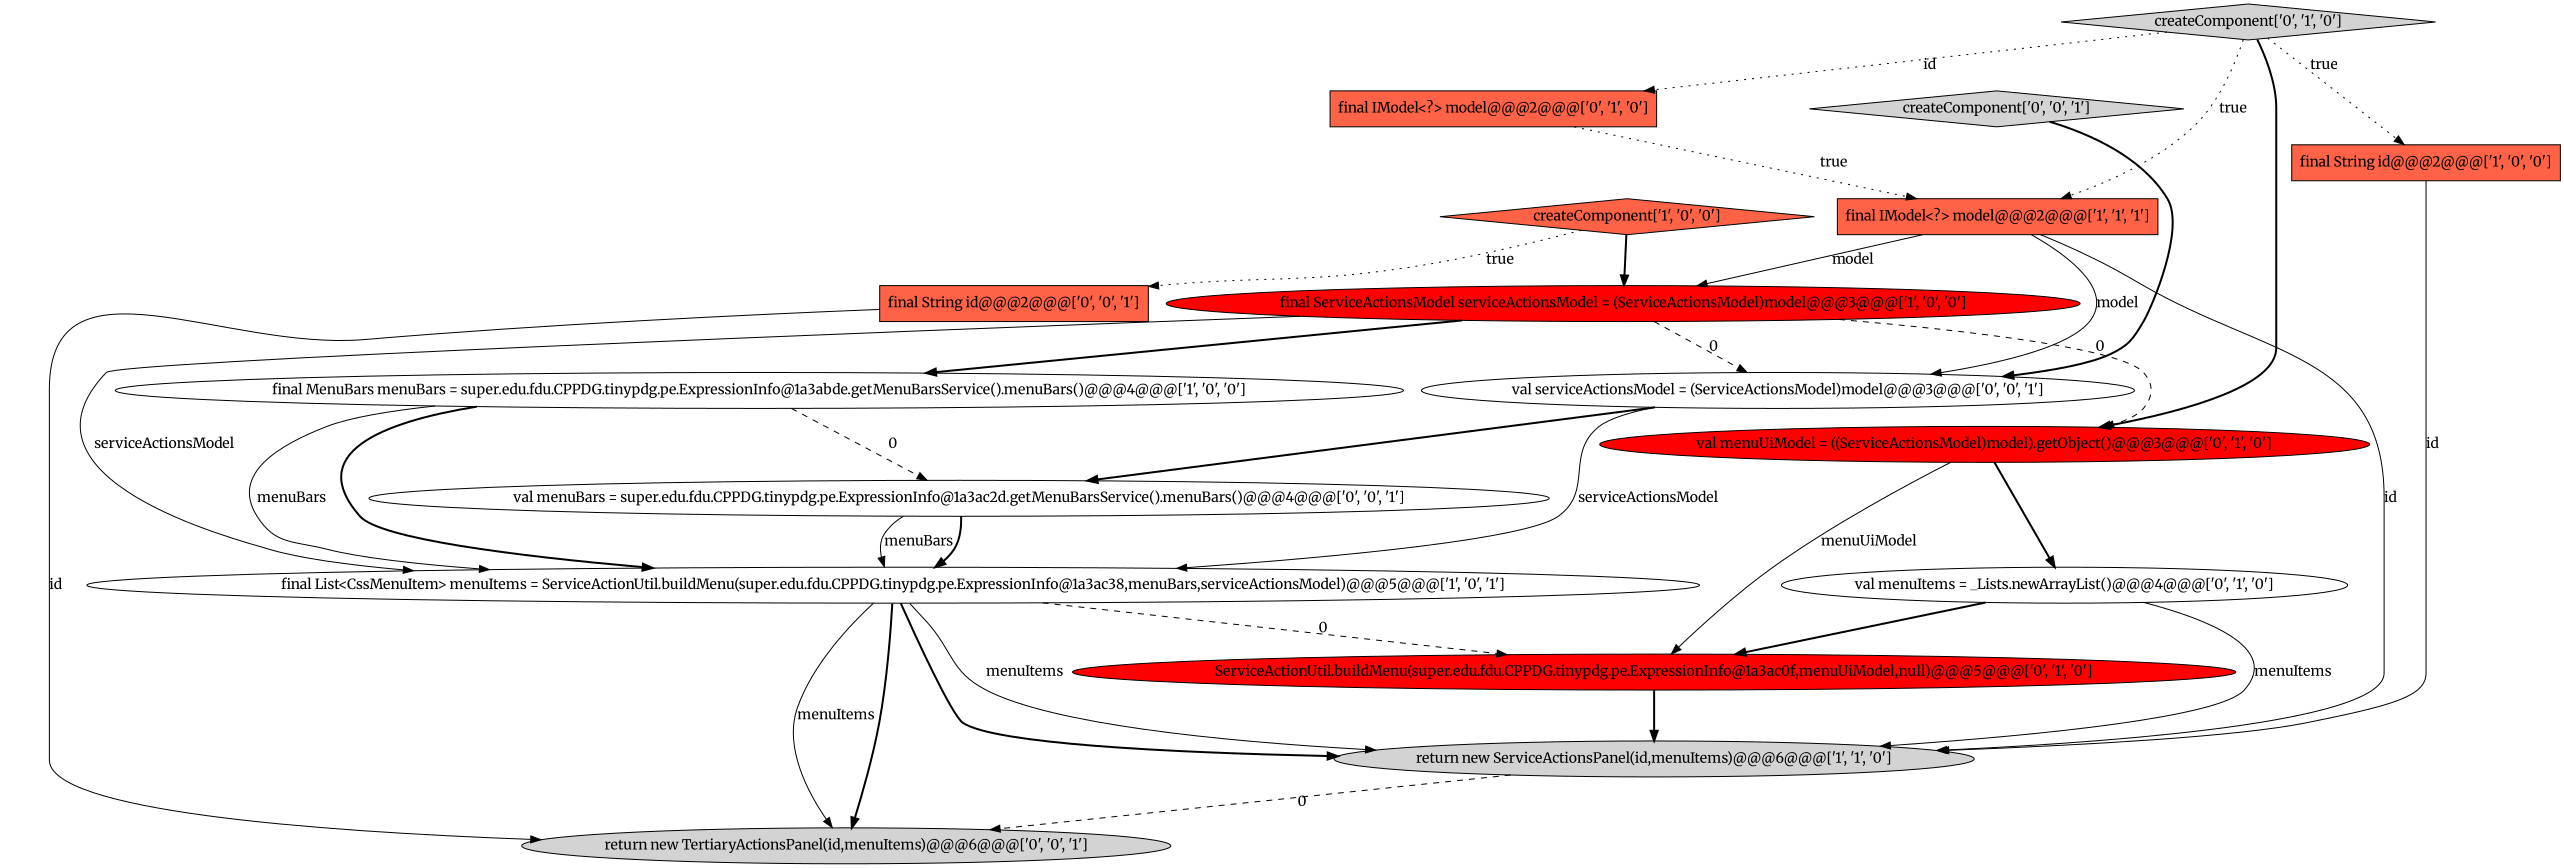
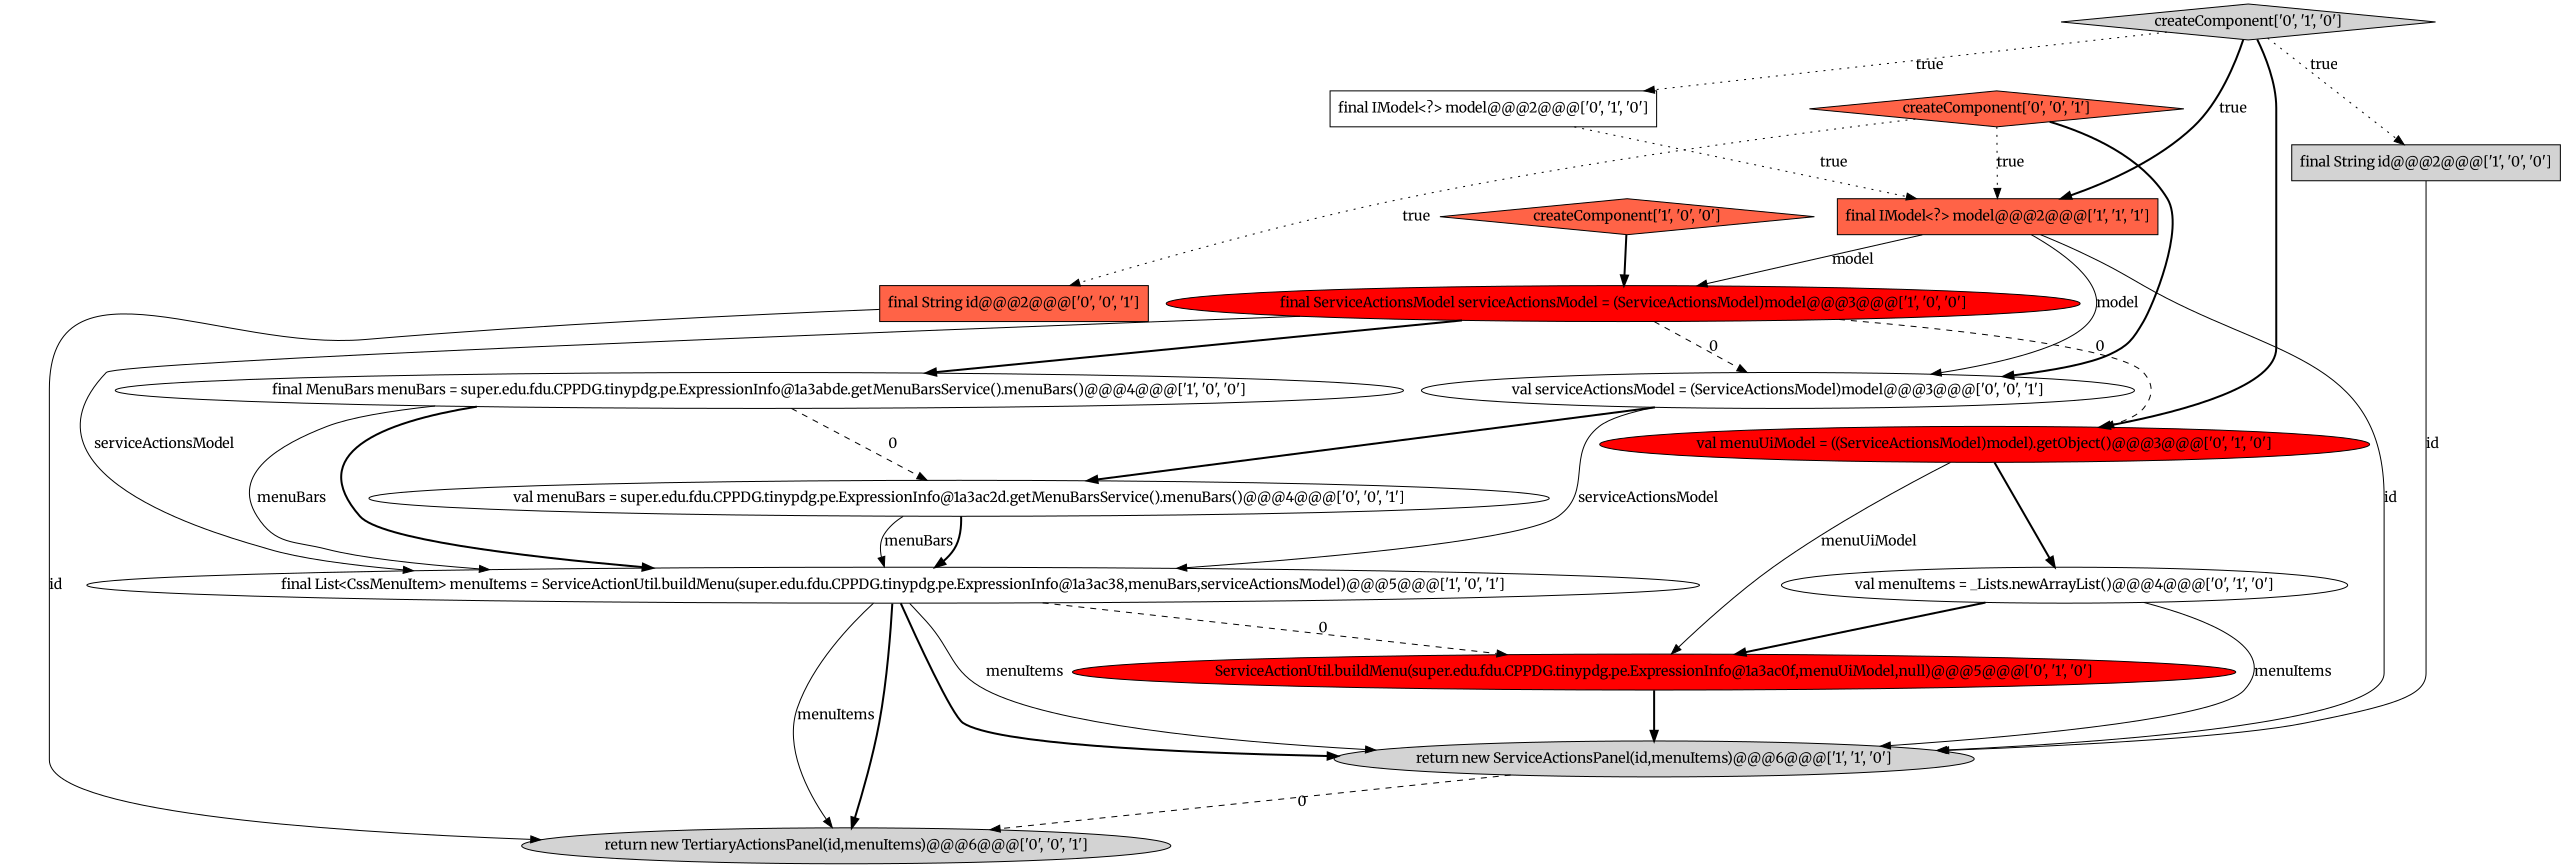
(1930, 65) -> (1930, 65)
(1493, 109) -> (1493, 109)
(1997, 109) -> (1997, 109)
(2178, 140) -> (2178, 140)
none -> (1997, 158)
(2426, 163) -> (2426, 163)
(1372, 272) -> (1494, 181)
